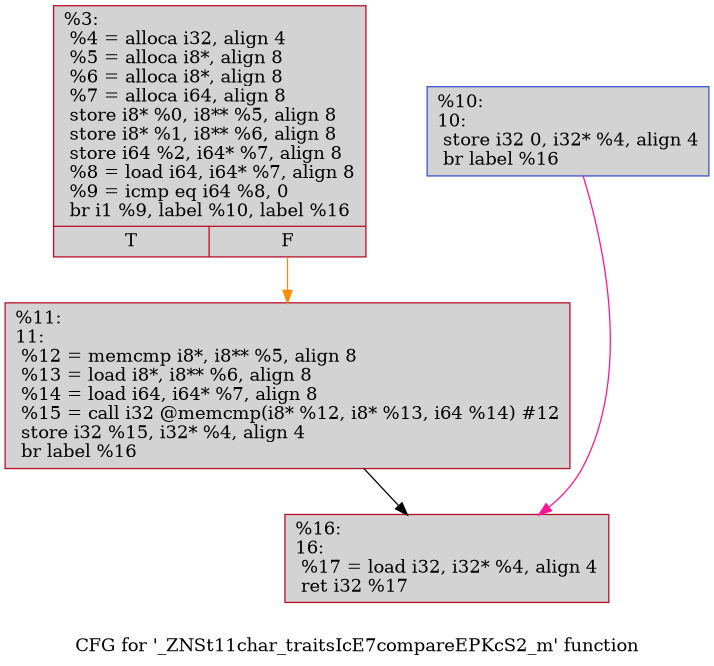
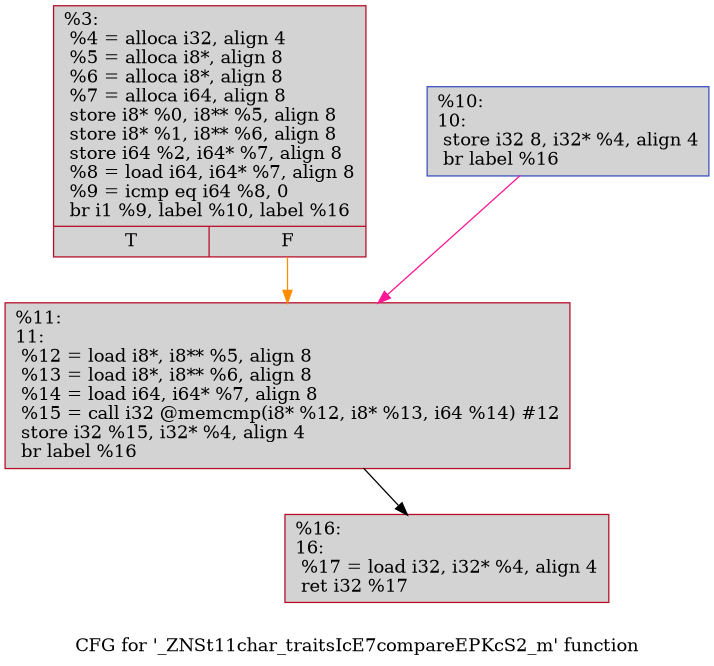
(568, 140) -> (568, 140)
(610, 348) -> (454, 235)
(186, 356) -> (164, 356)
